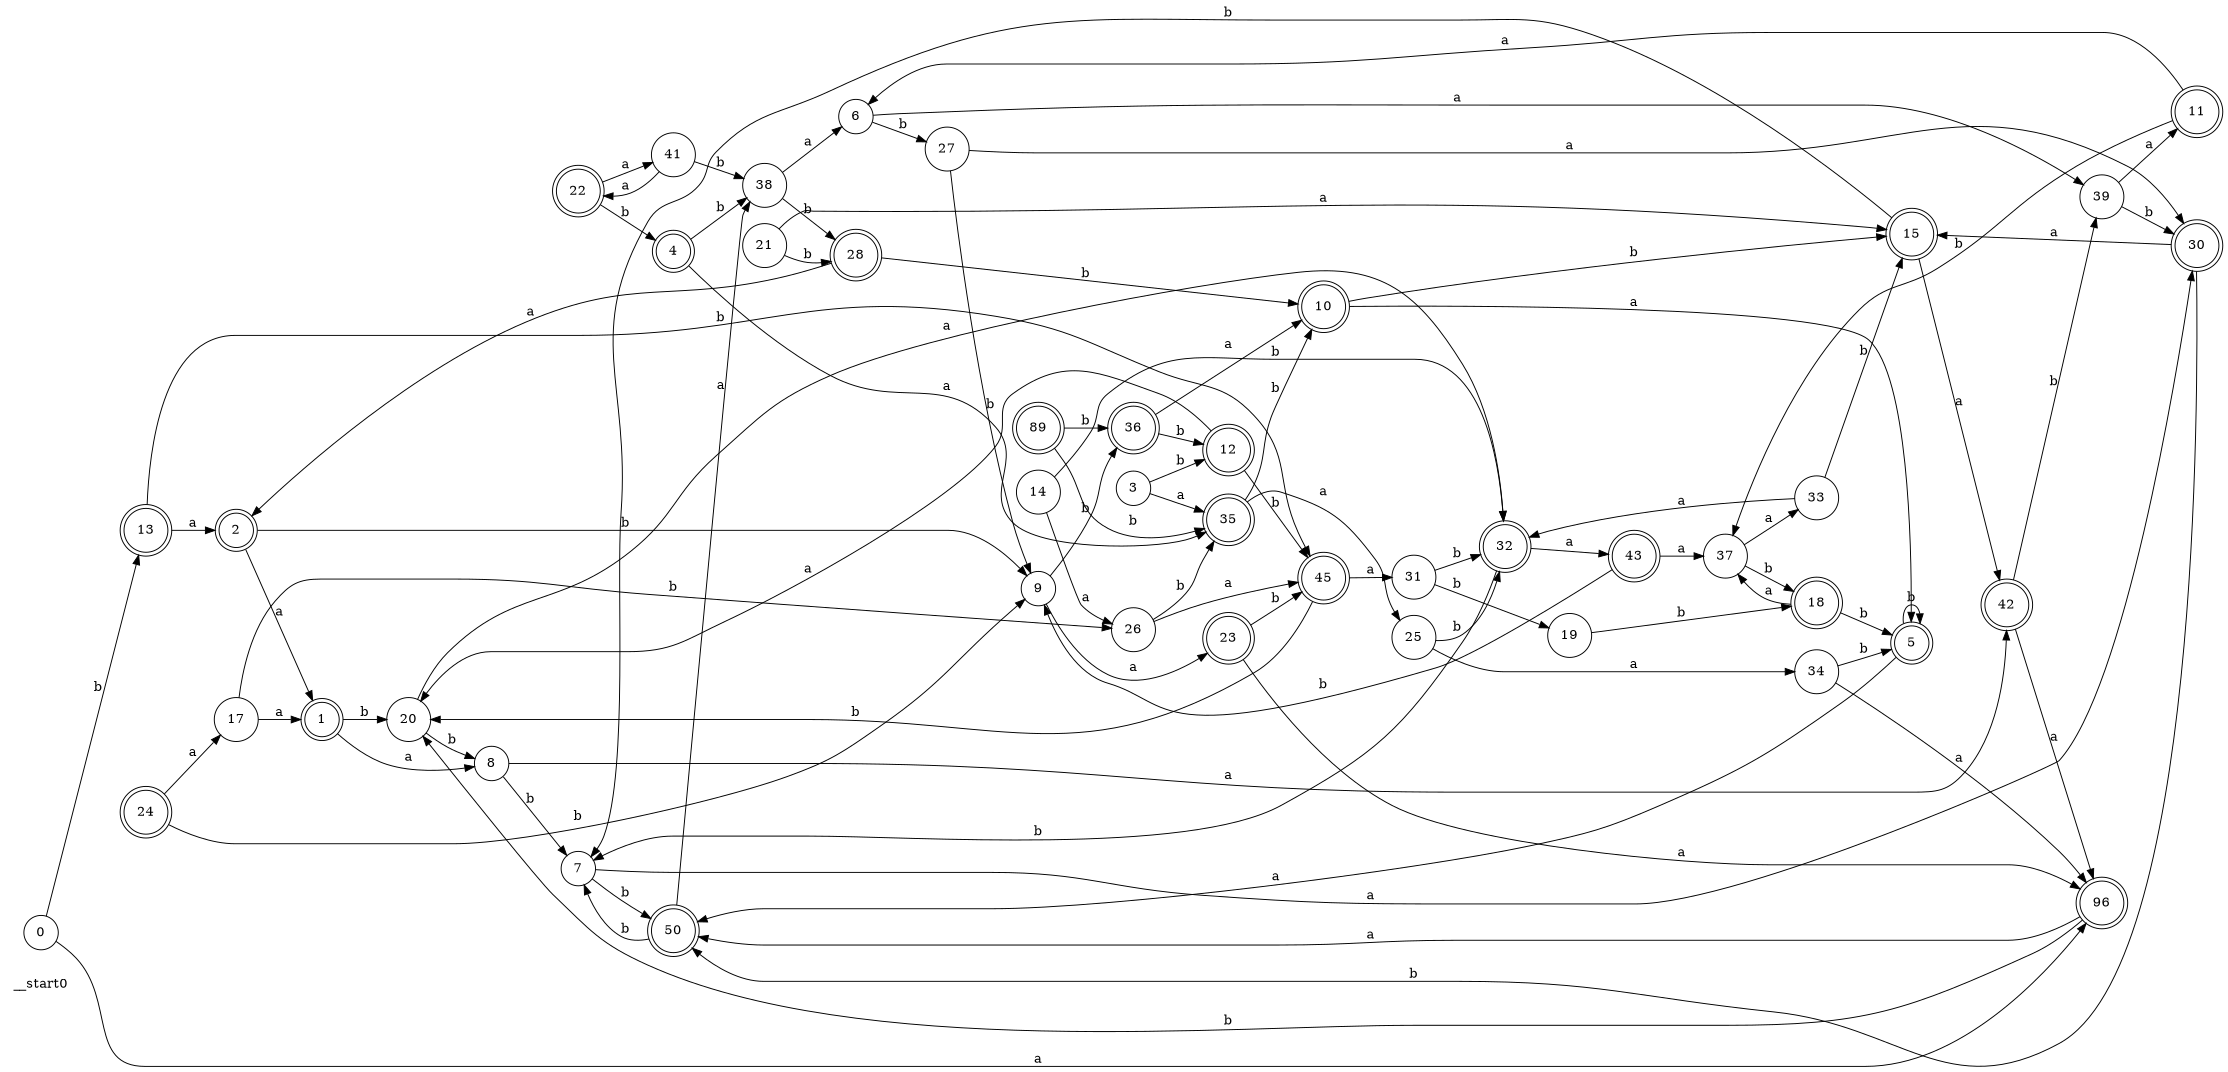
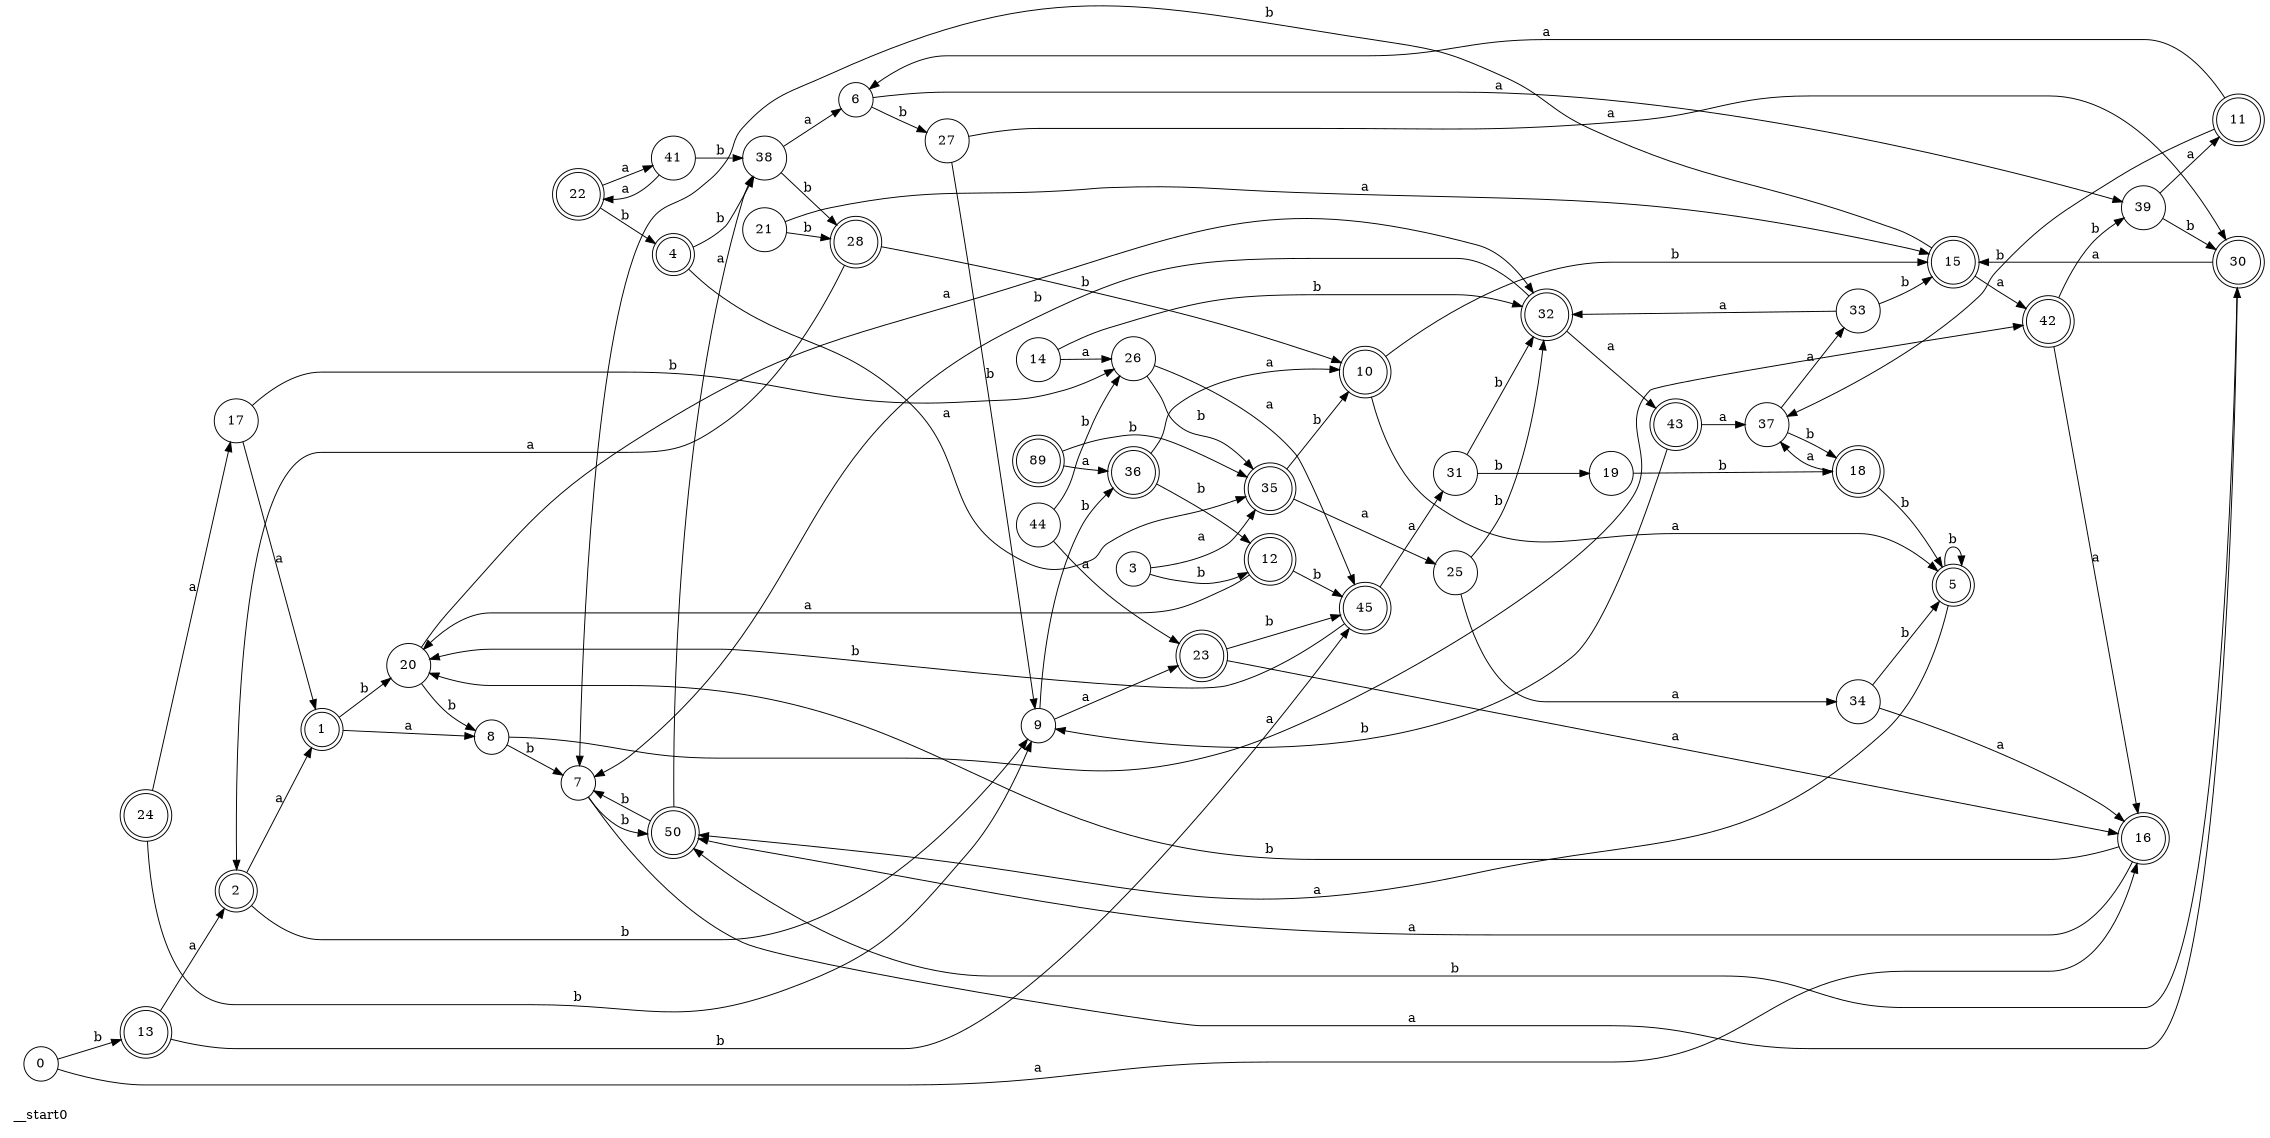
(1086, 421) -> (1086, 461)
none -> (1038, 525)
(2102, 903) -> (2144, 838)
